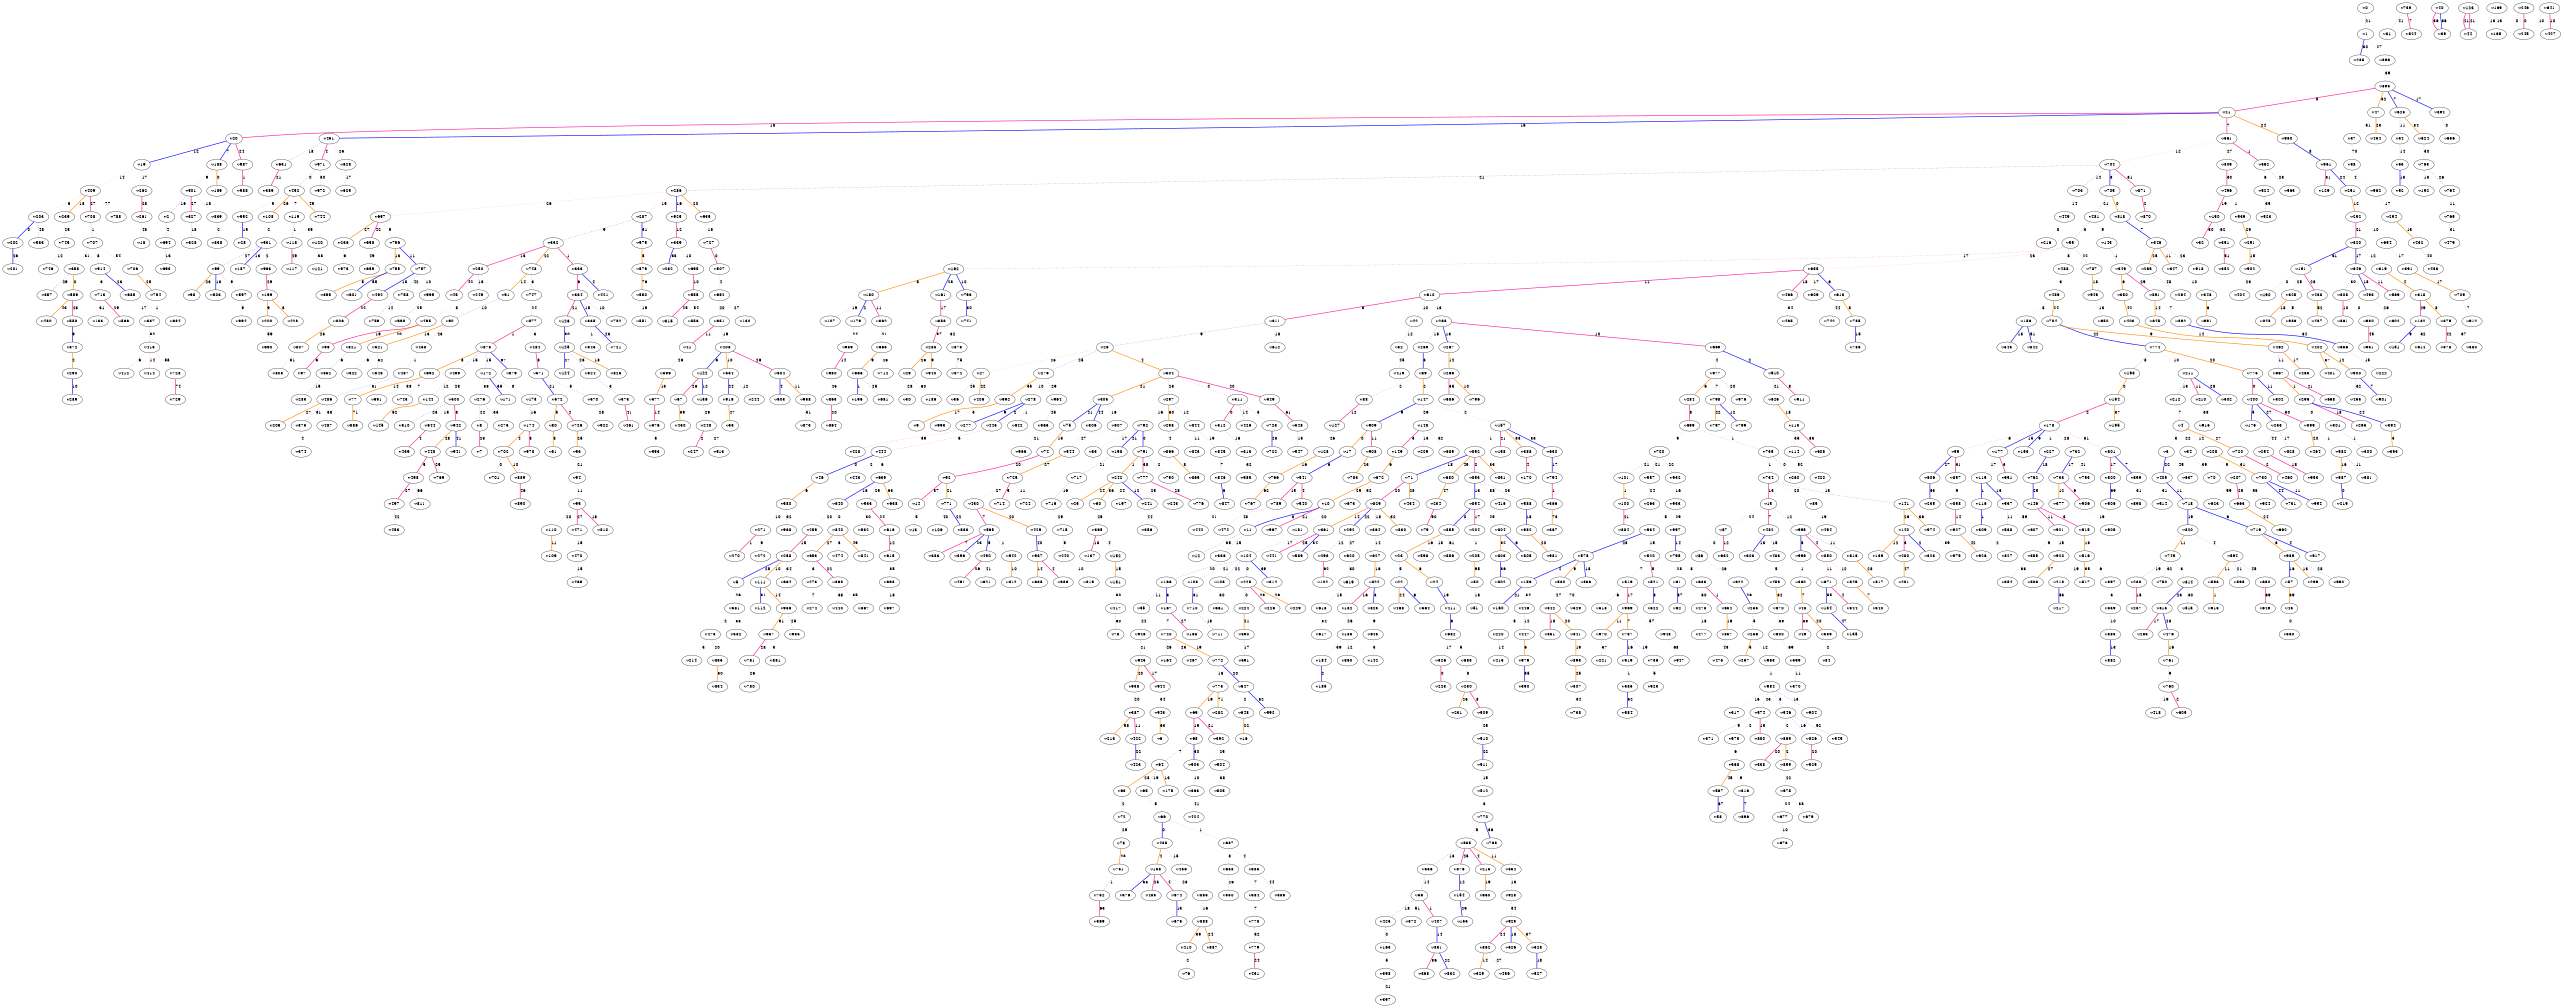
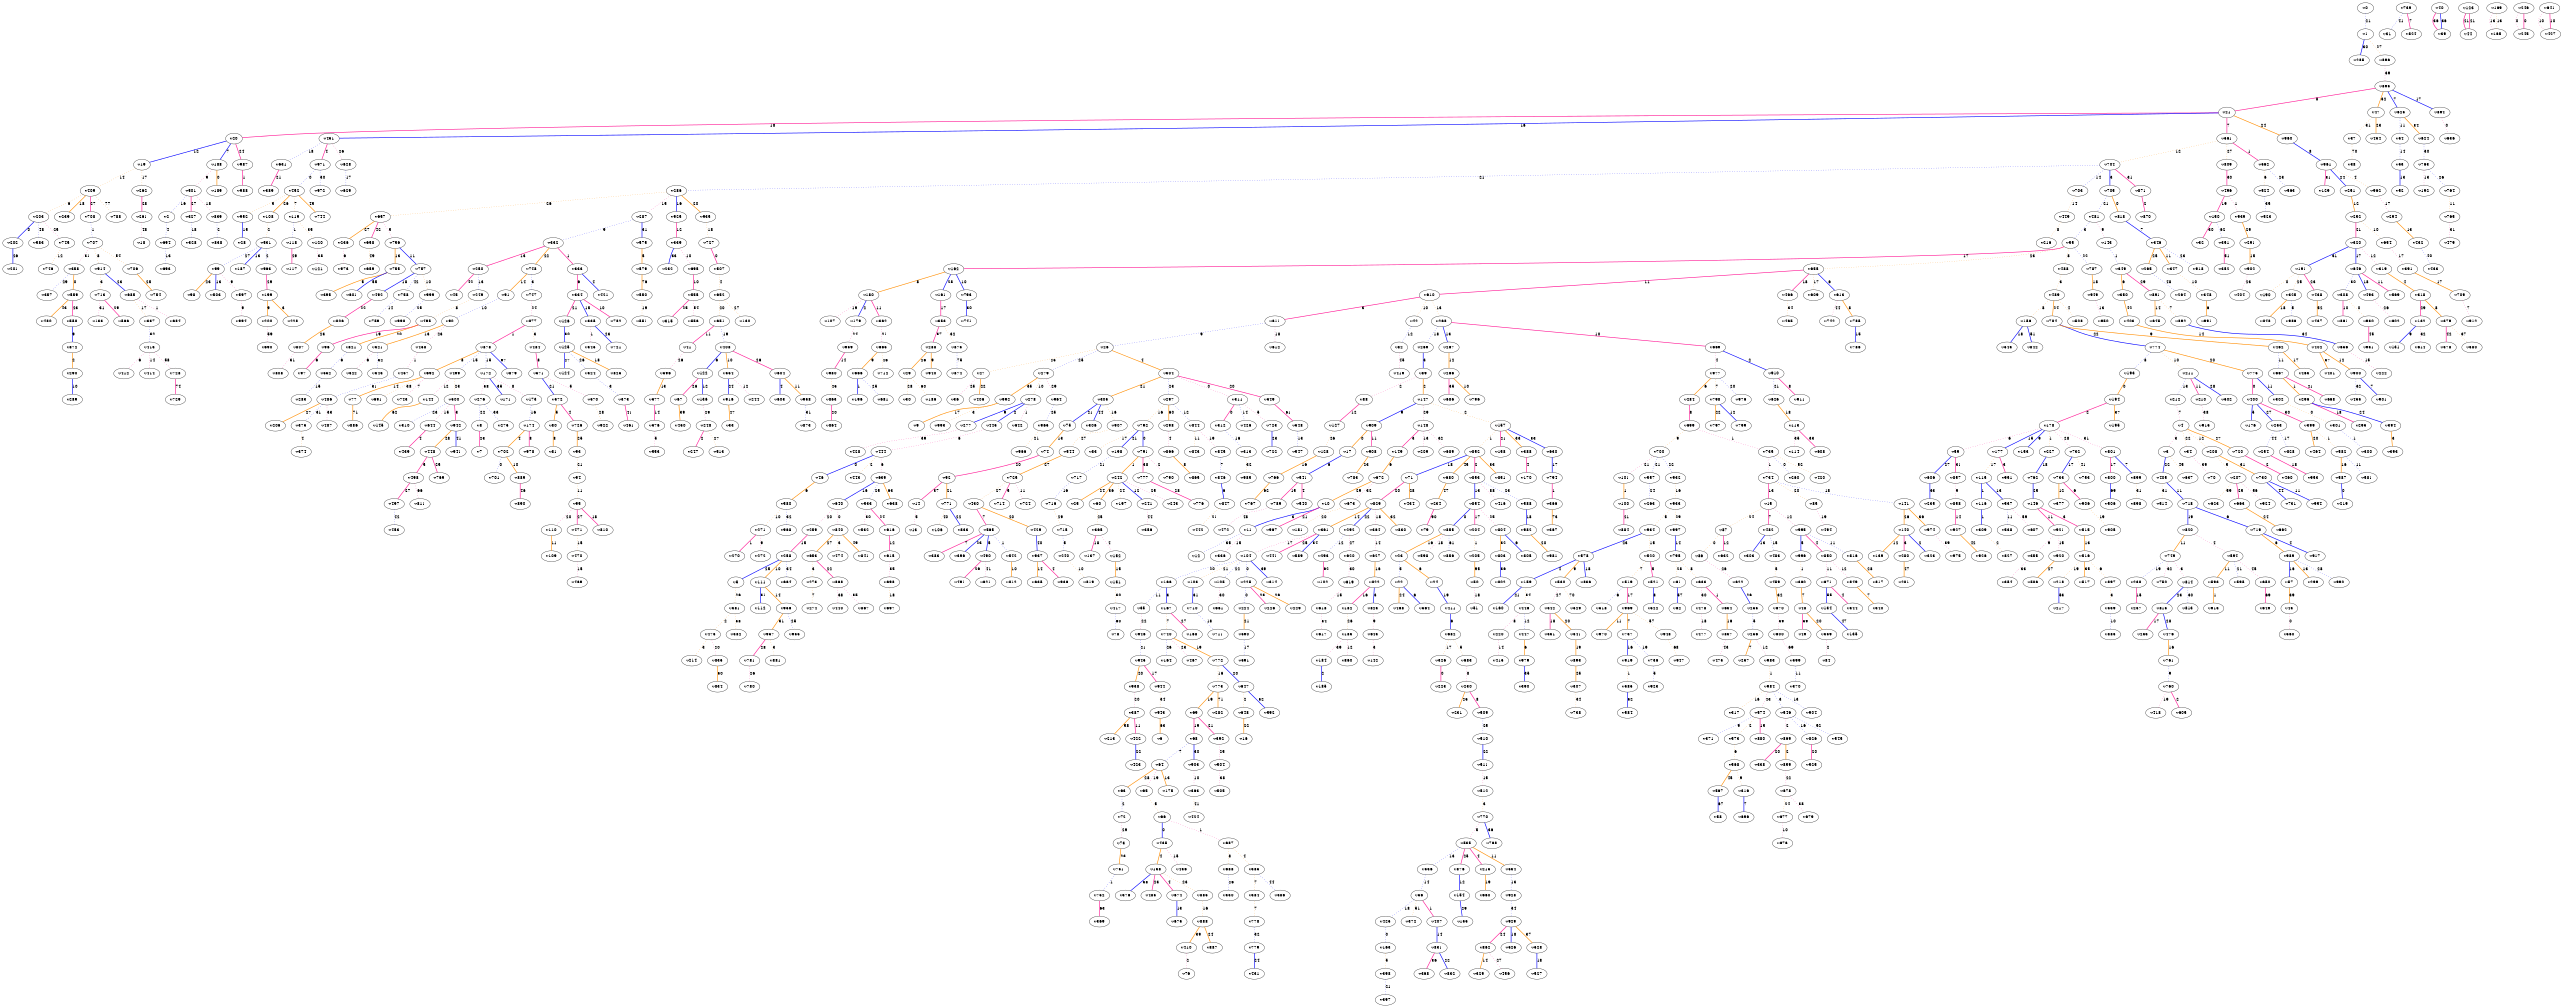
(65, 230) -> (52, 230)
(1514, 263) -> (1514, 263)
(597, 308) -> (597, 308)
none -> (2078, 321)
(1751, 648) -> (1751, 648)
(1602, 661) -> none
(2111, 661) -> none
(1254, 961) -> (1254, 961)
